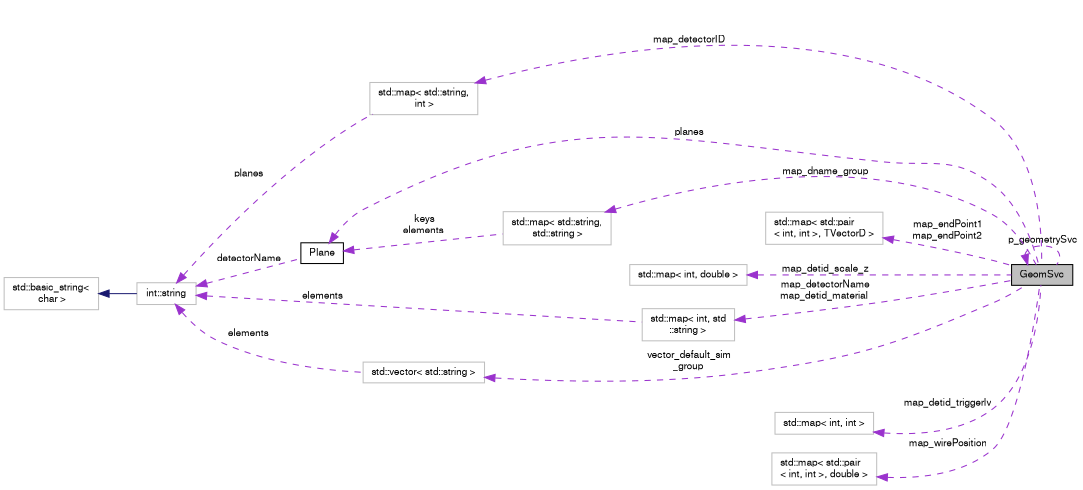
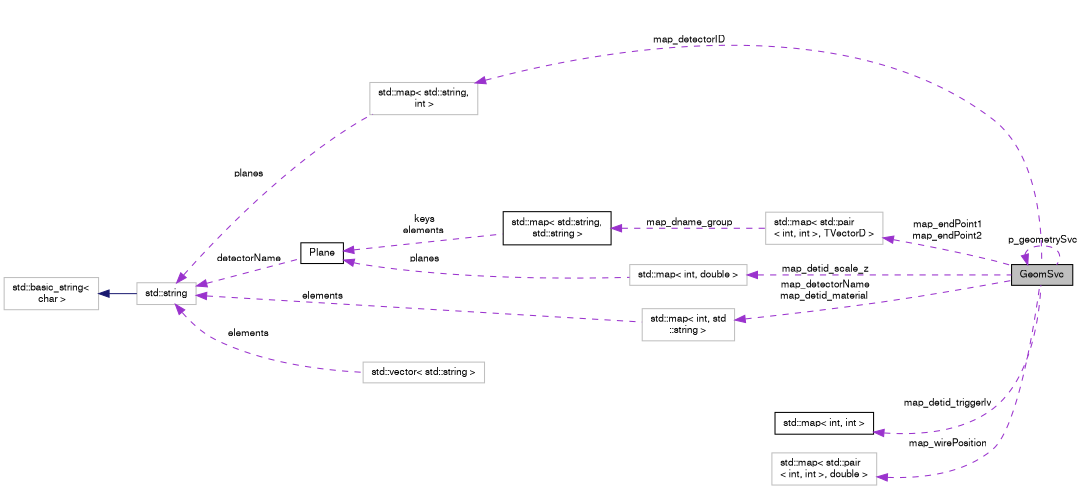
(703, 142) -> (491, 276)
(839, 177) -> (693, 228)
(557, 228) -> (557, 228)
(167, 294) -> (167, 294)
(768, 369) -> none
(824, 423) -> (824, 423)
